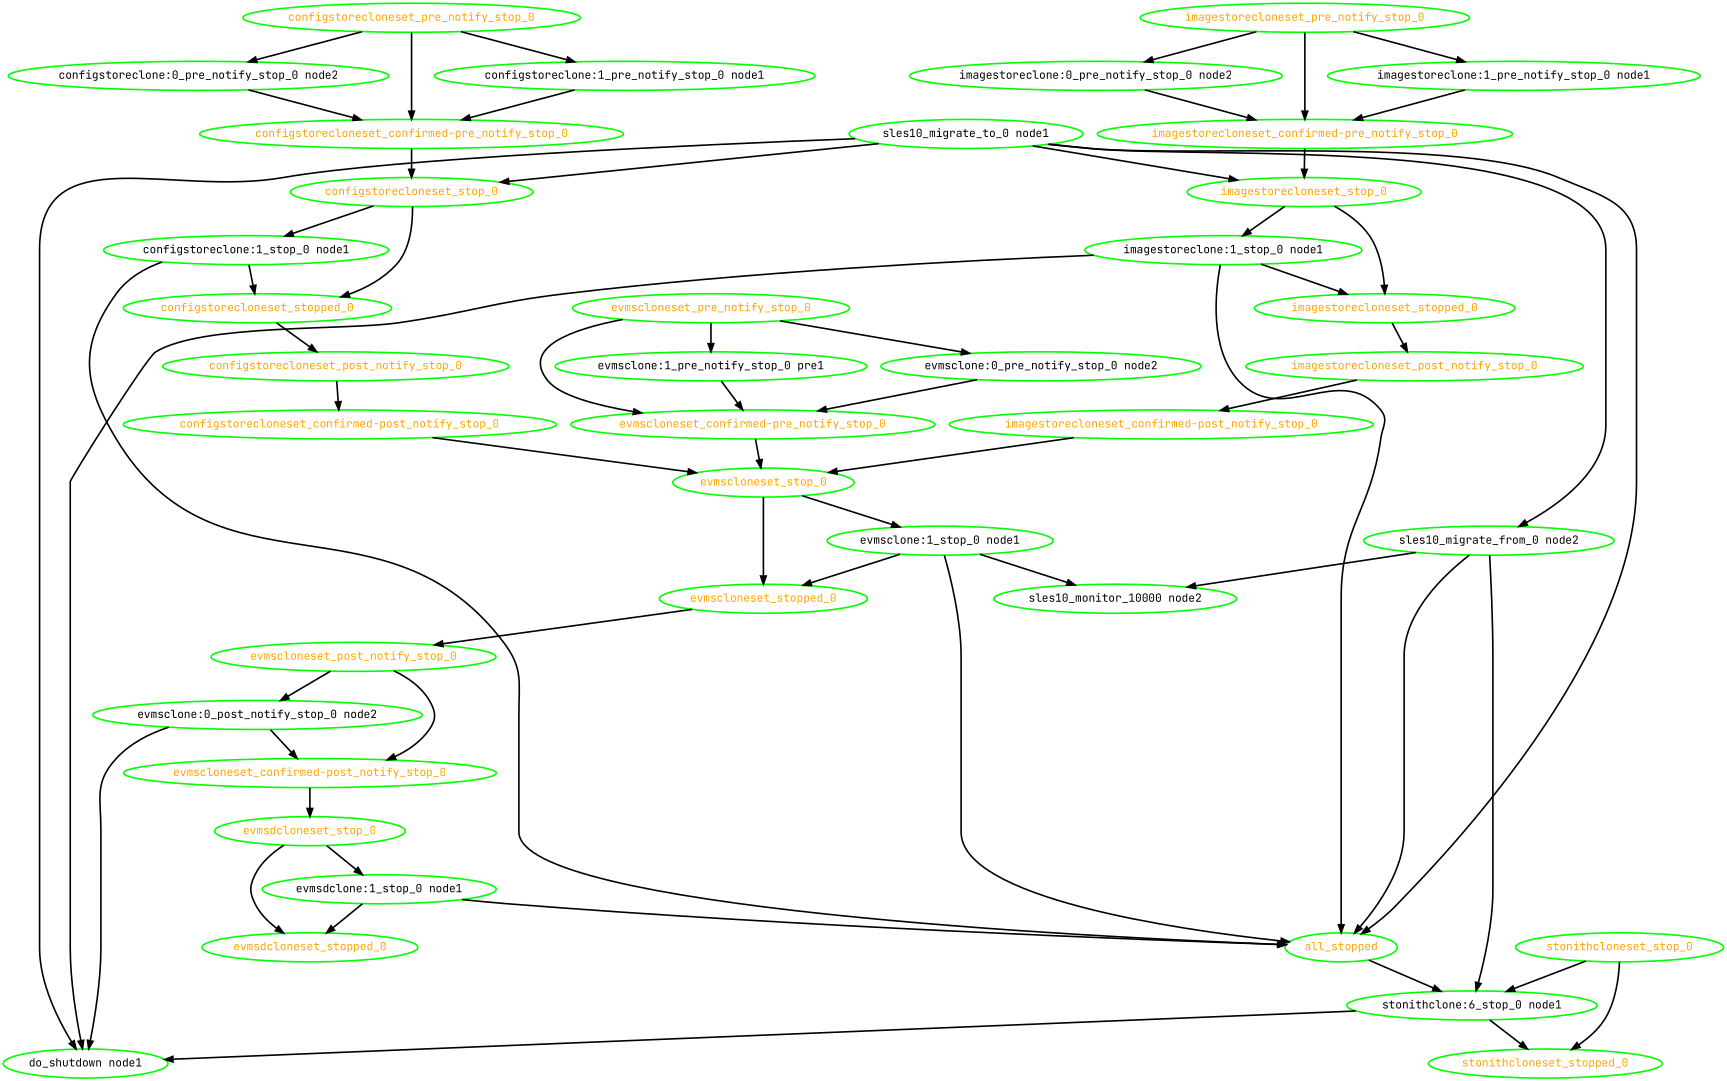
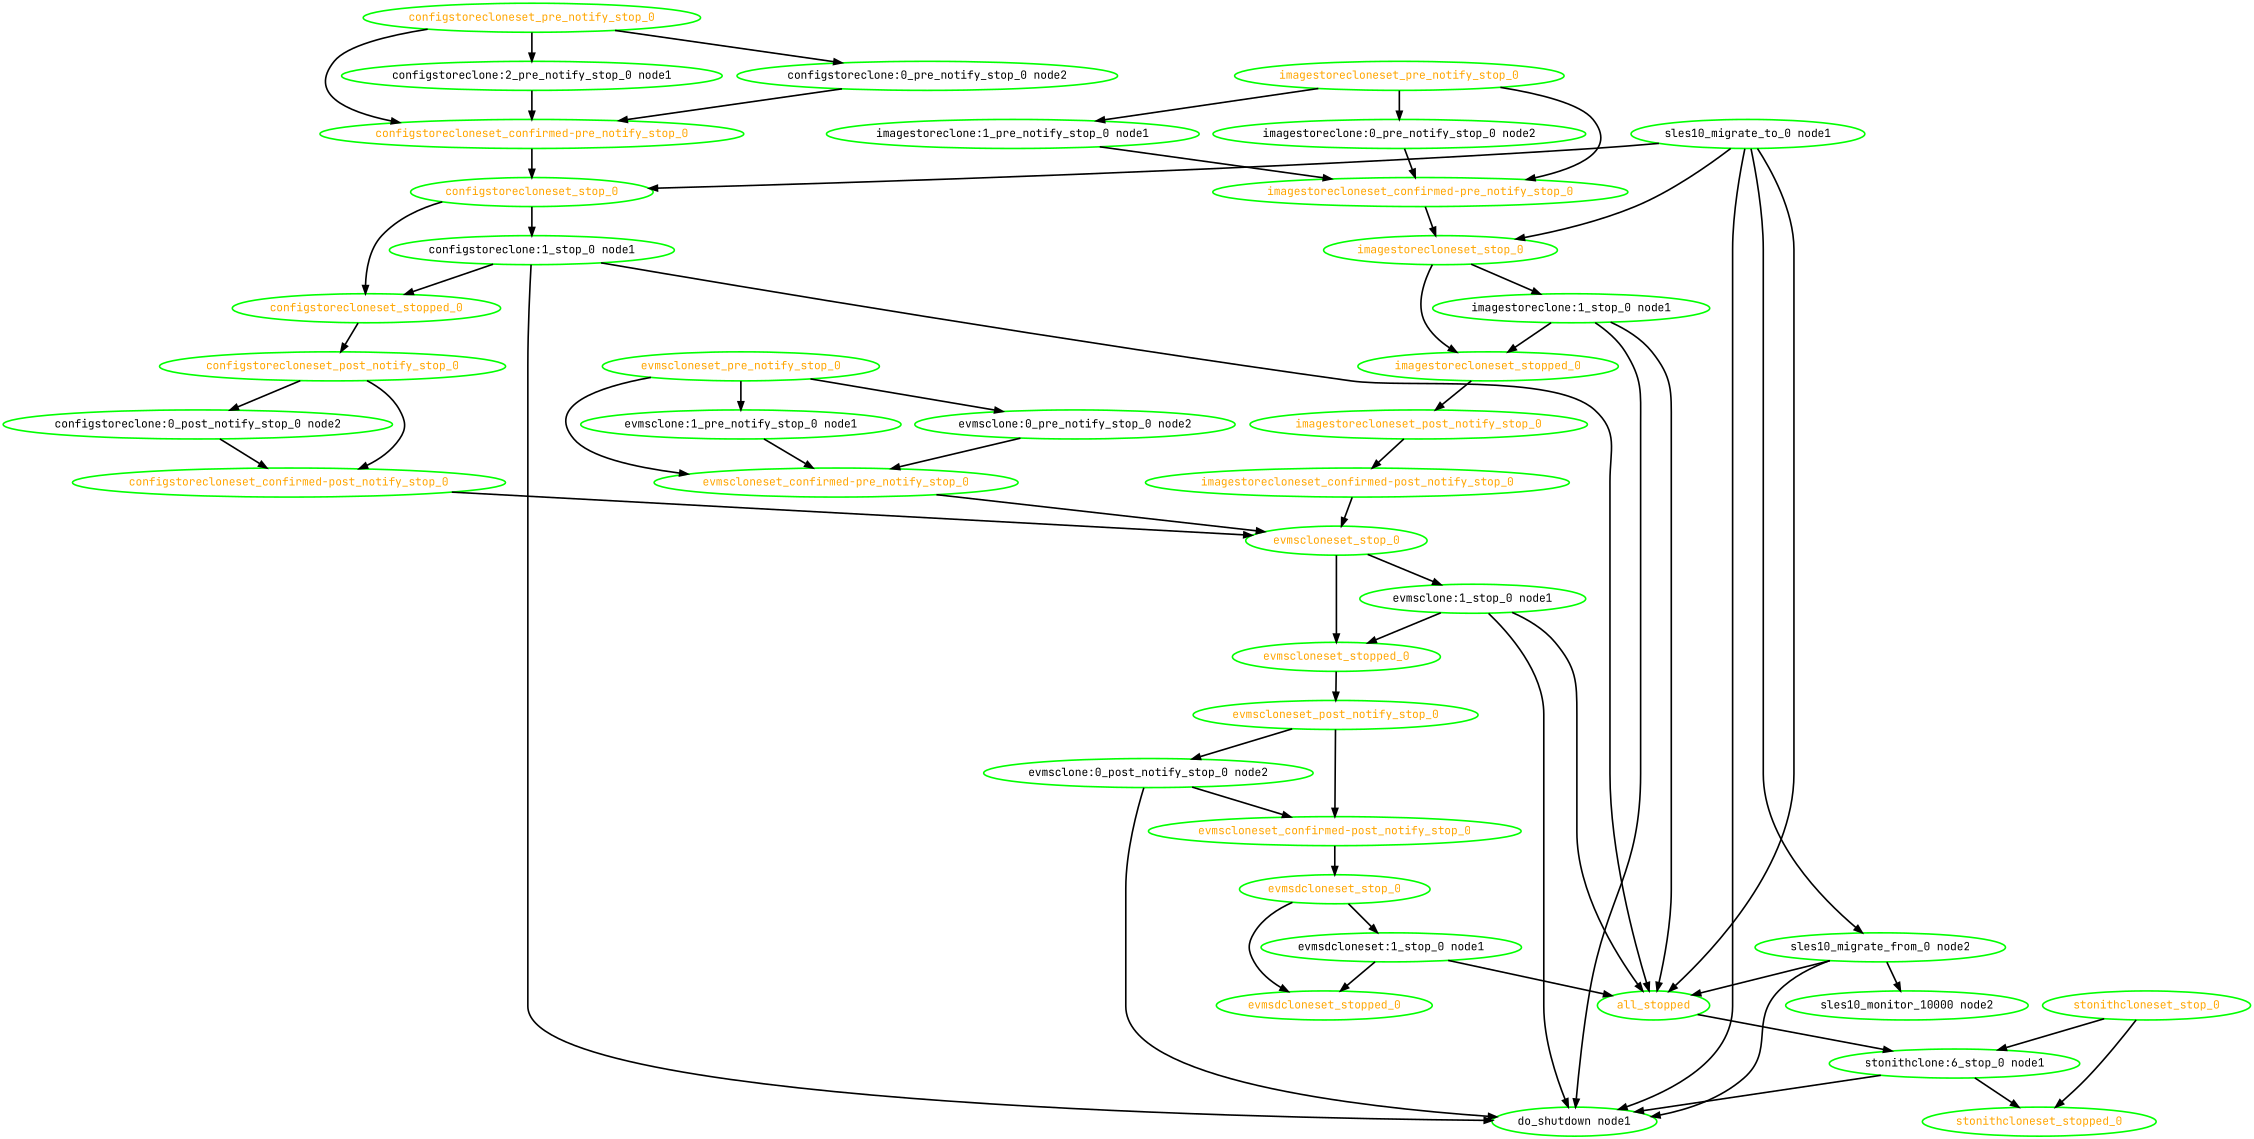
(625, 76) -> (532, 76)
(711, 366) -> (741, 424)
none -> (198, 424)
(1023, 568) -> (1544, 849)
(1493, 770) -> (1760, 1051)
(379, 889) -> (1391, 947)
none -> (628, 1060)
